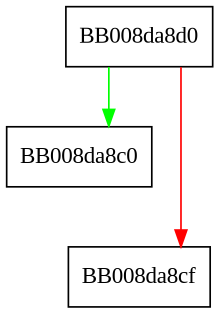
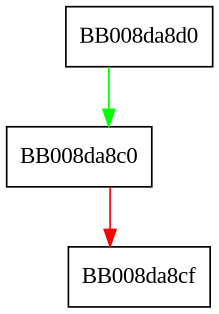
(181, 149) -> (110, 208)
